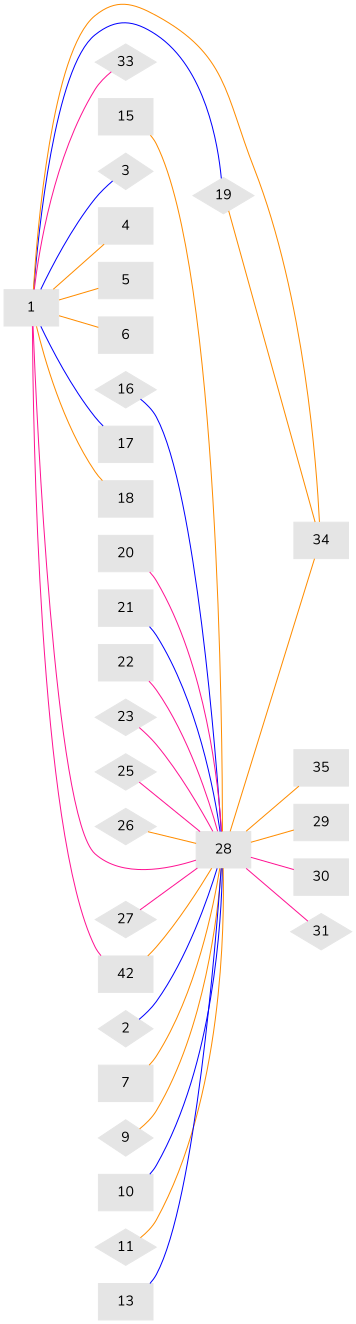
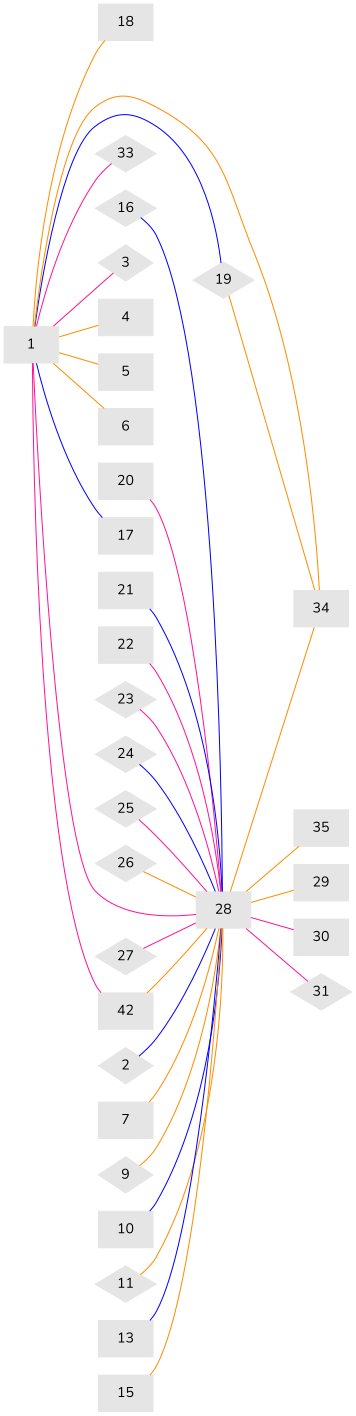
(72, 232) -> (83, 300)
none -> (126, 754)
